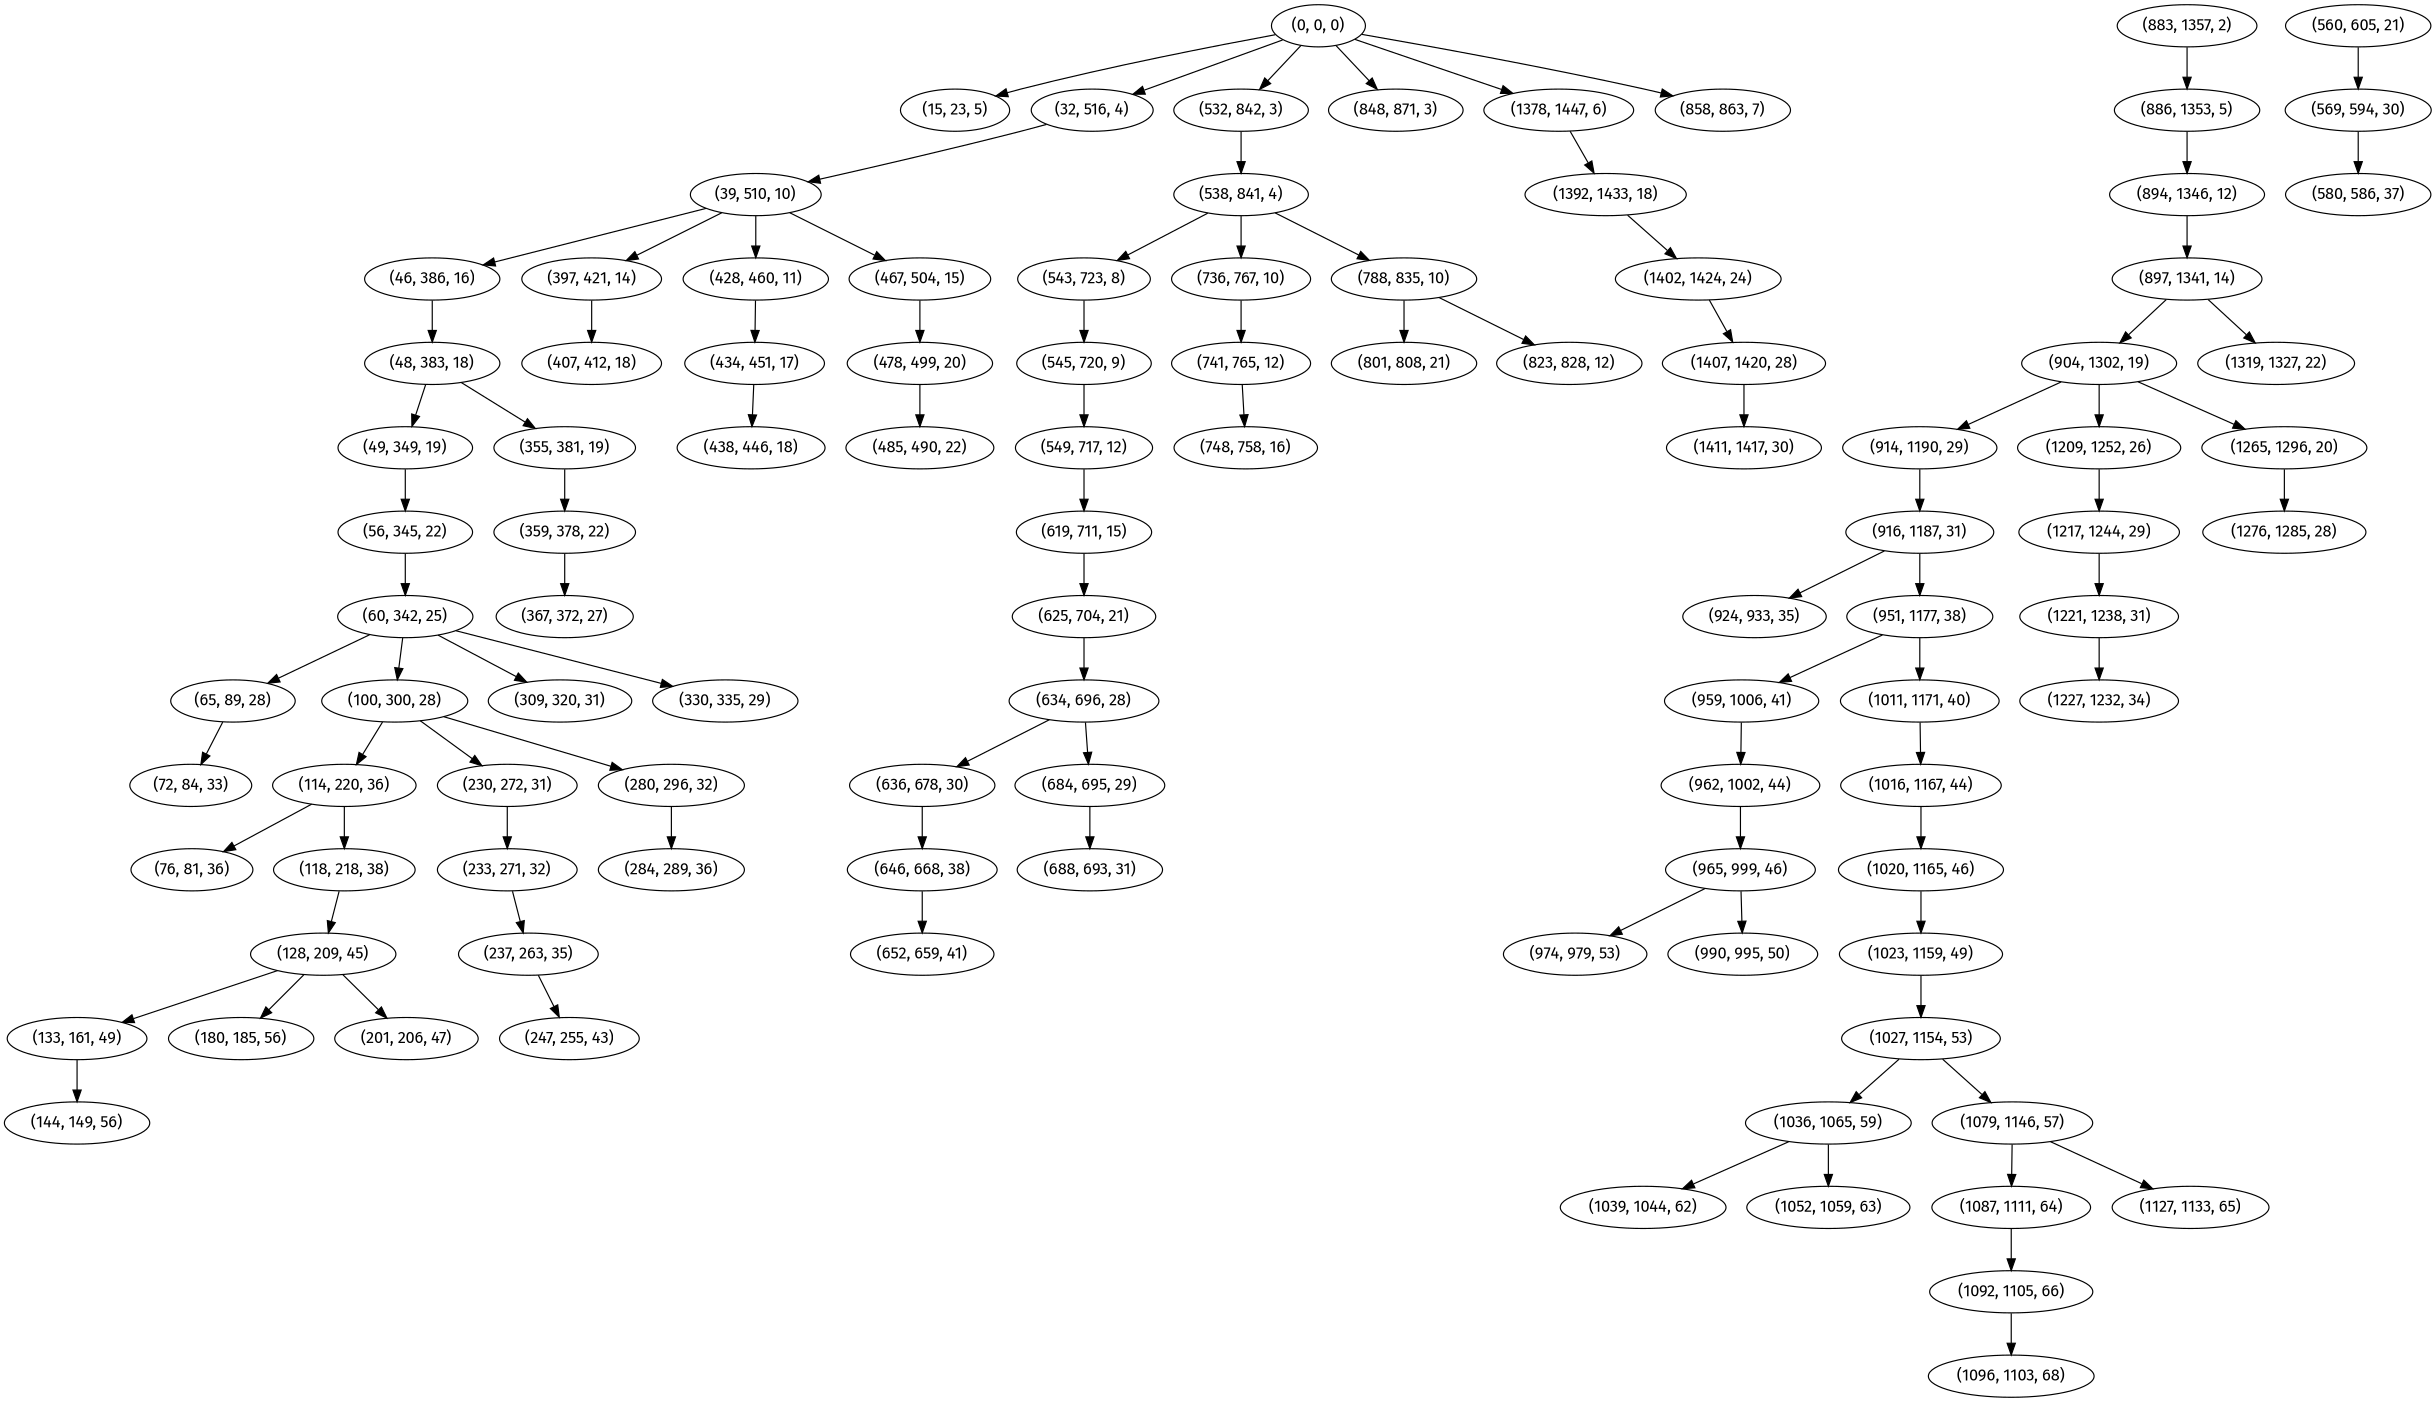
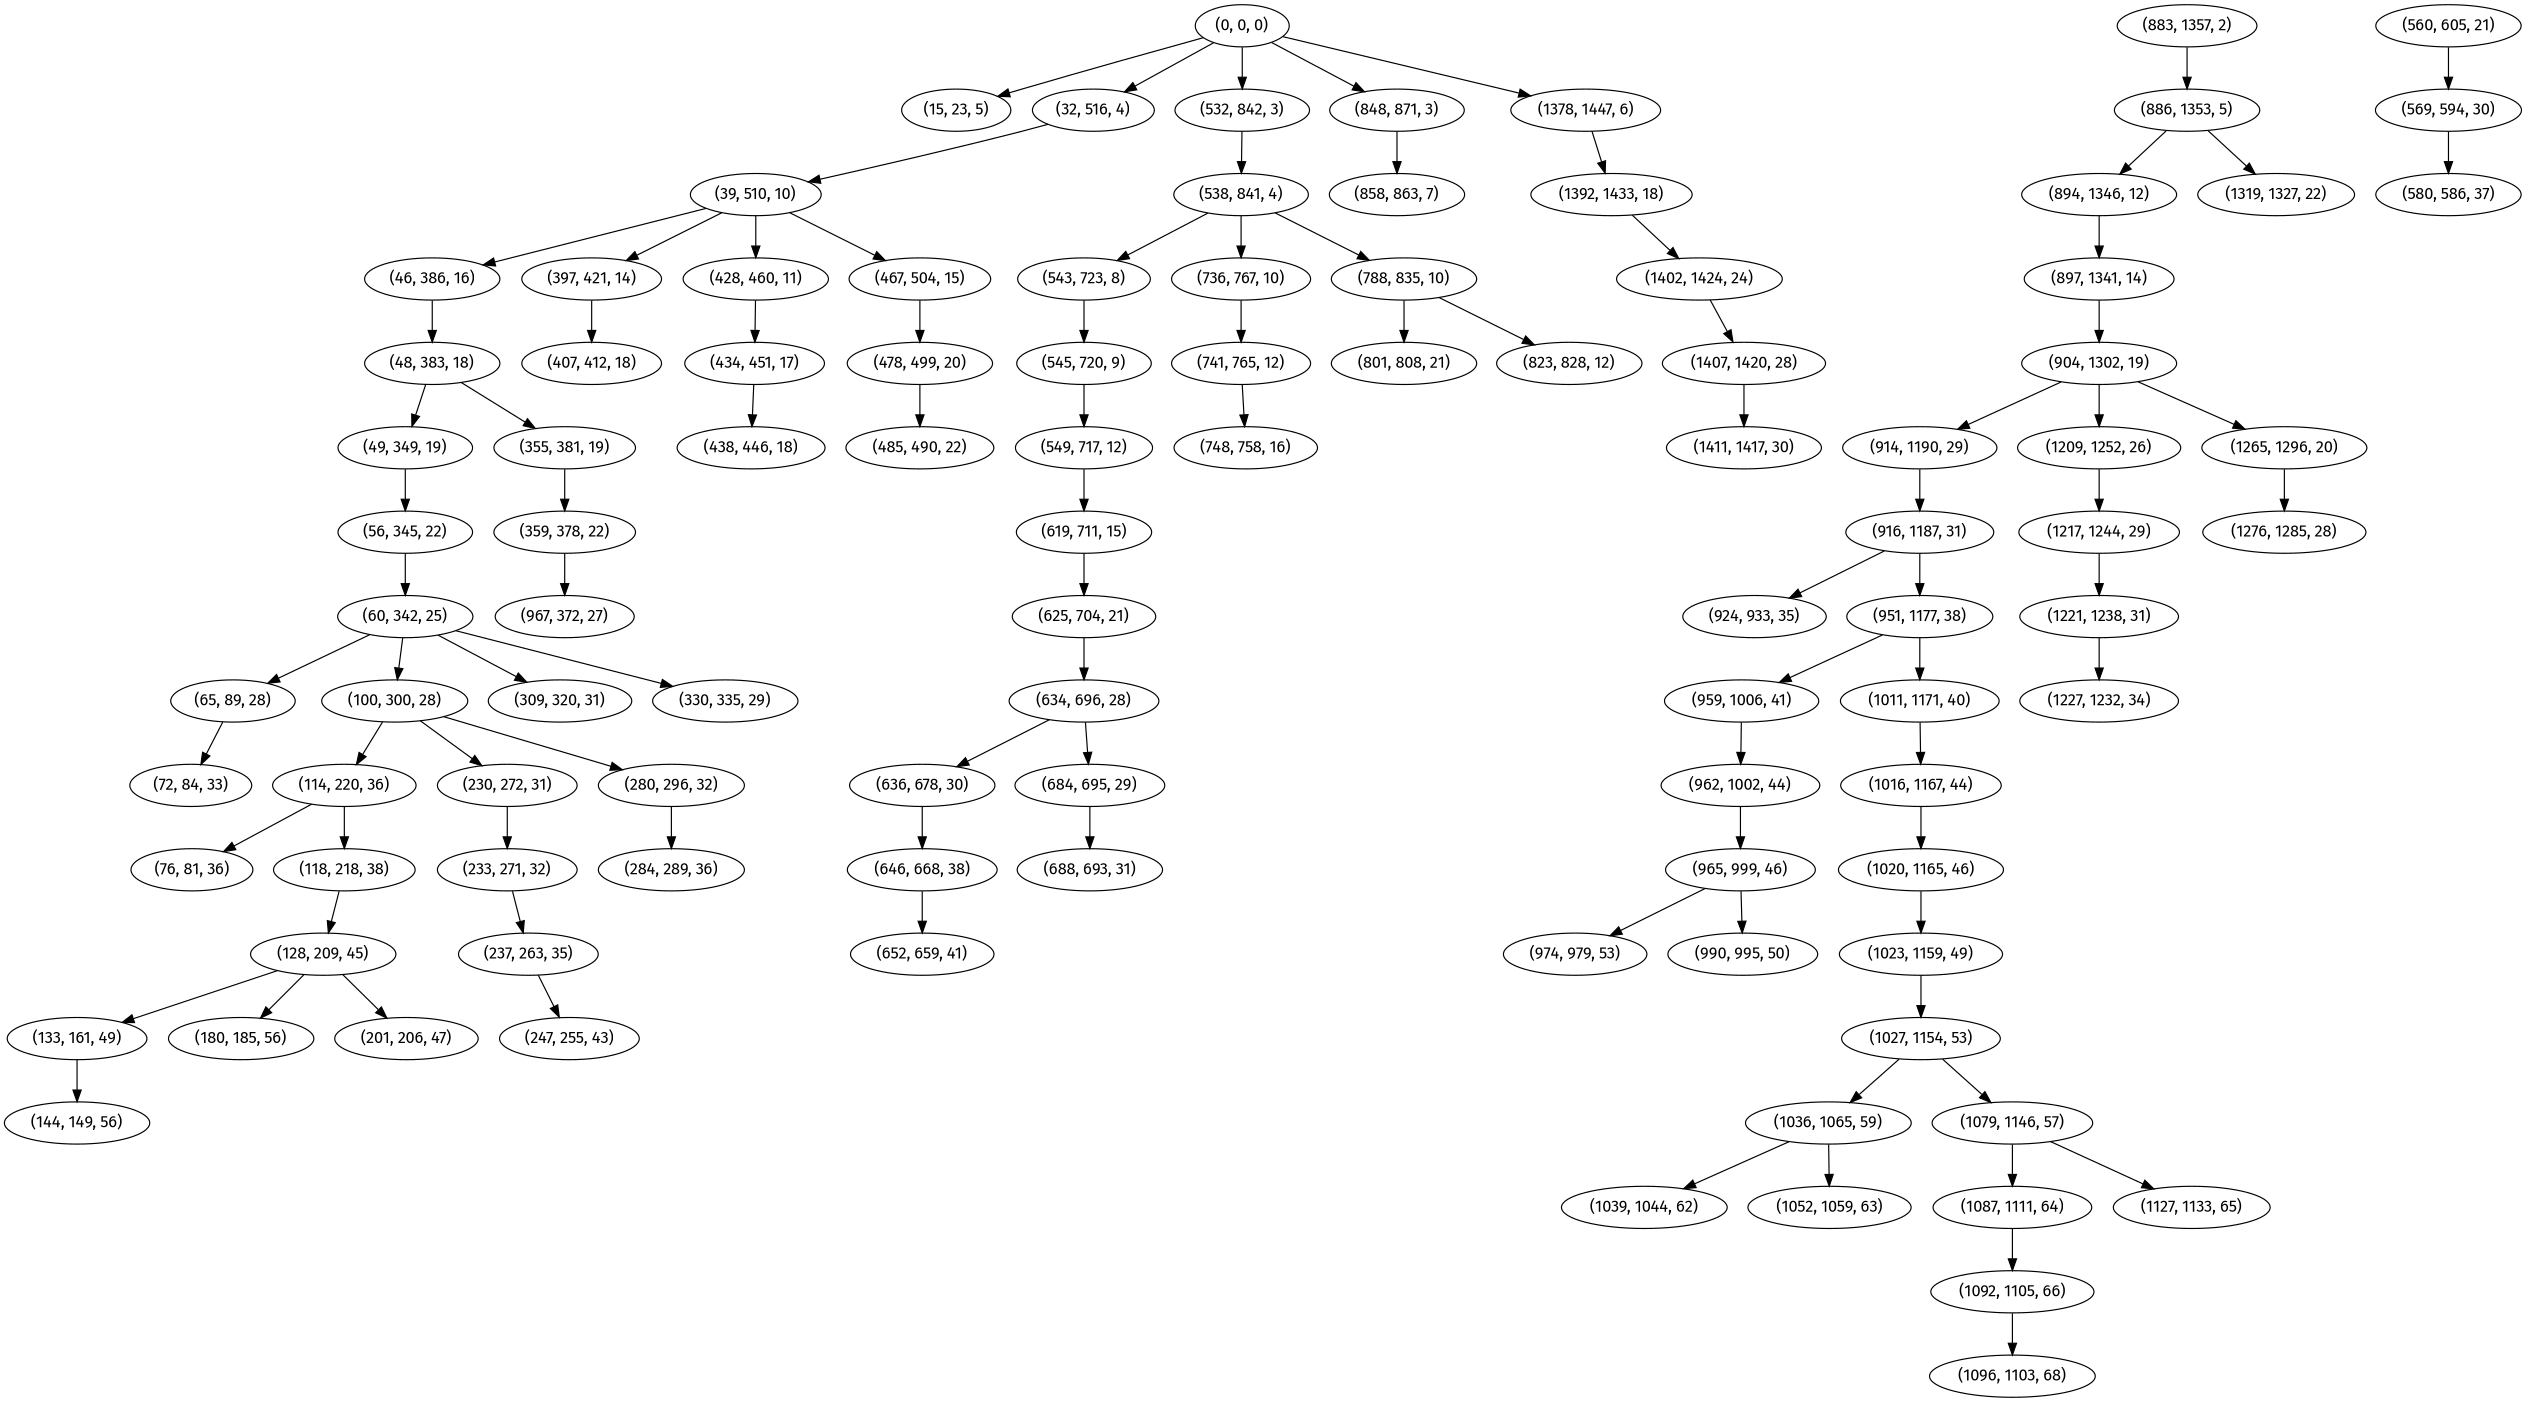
(1512, 62) -> (1397, 147)
(2227, 317) -> (2227, 148)
(565, 617) -> (565, 617)
